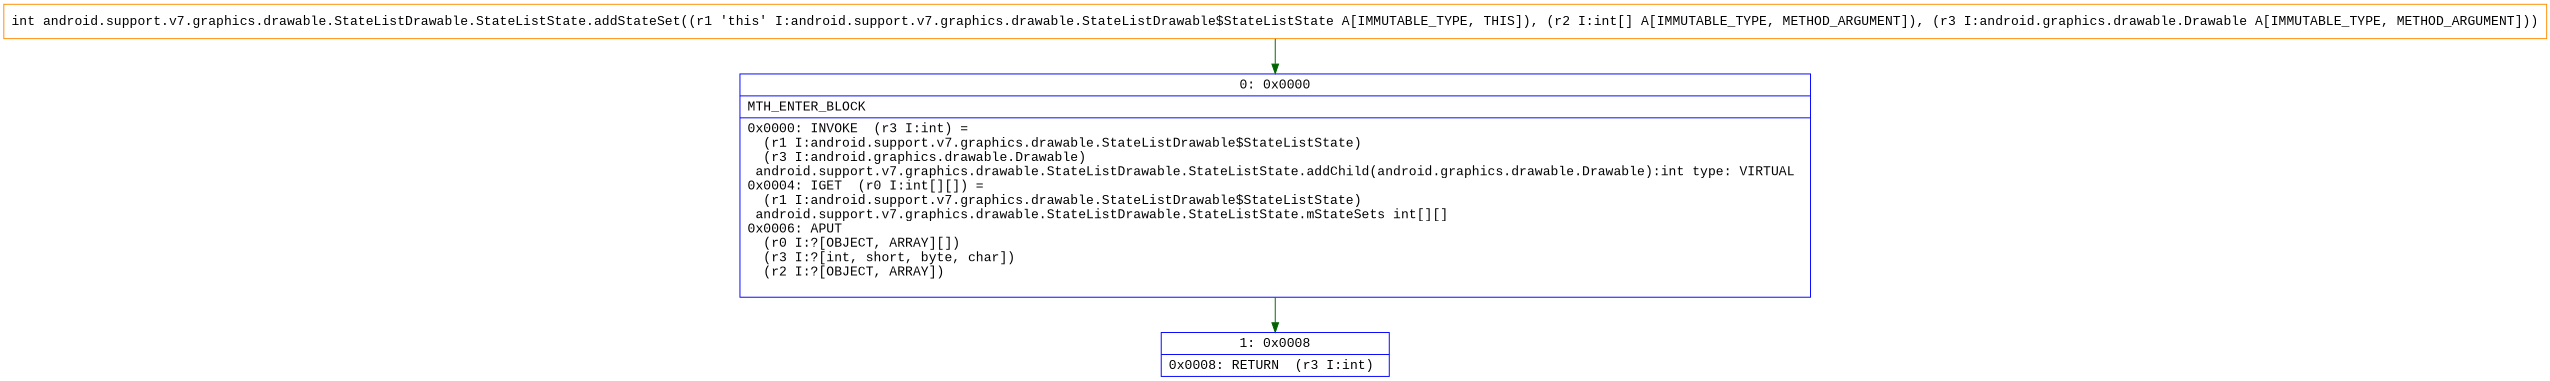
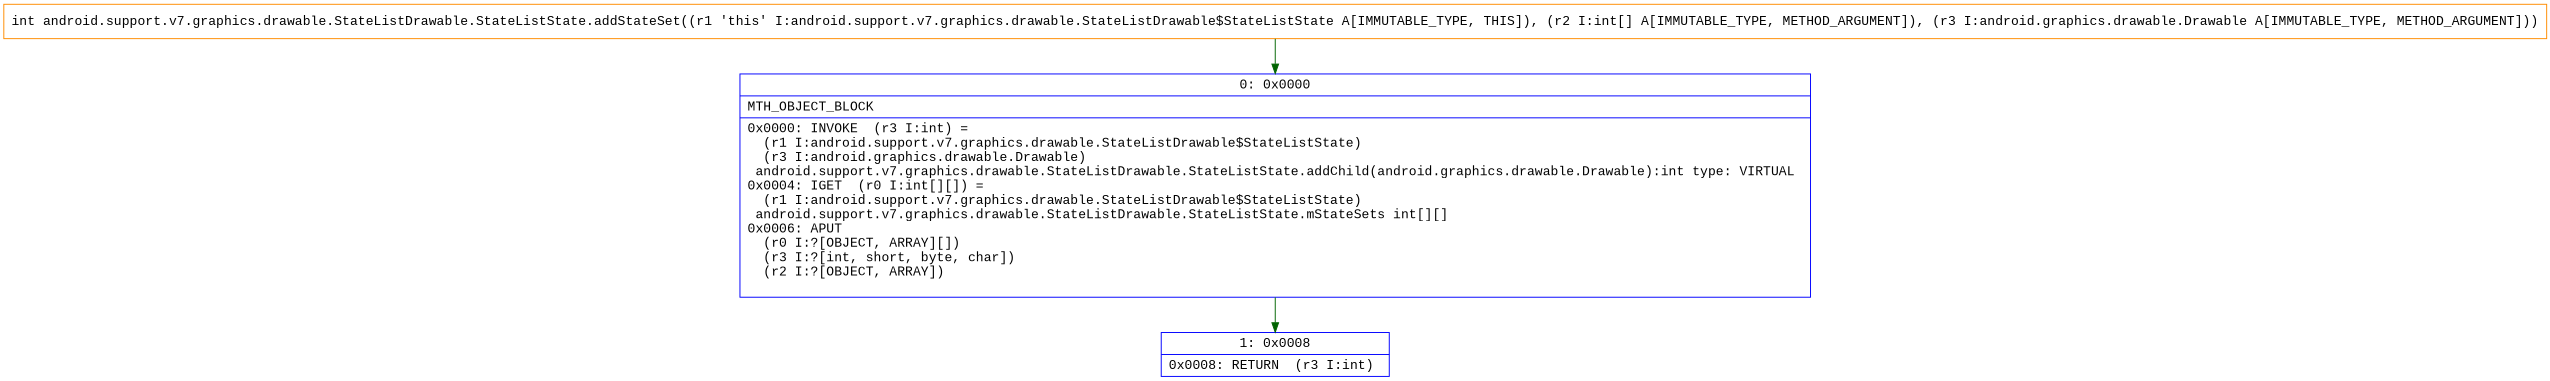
(807, 106) -> (811, 106)
